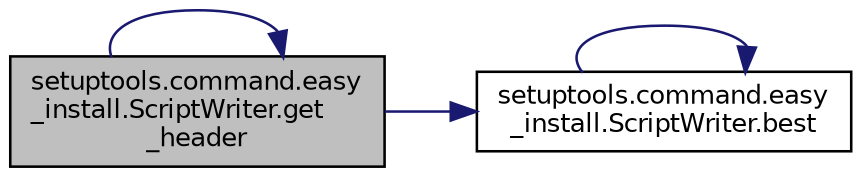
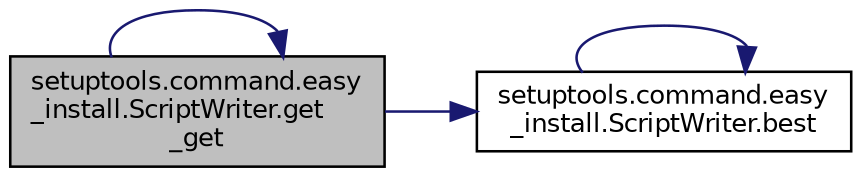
(197, 112) -> (197, 112)
